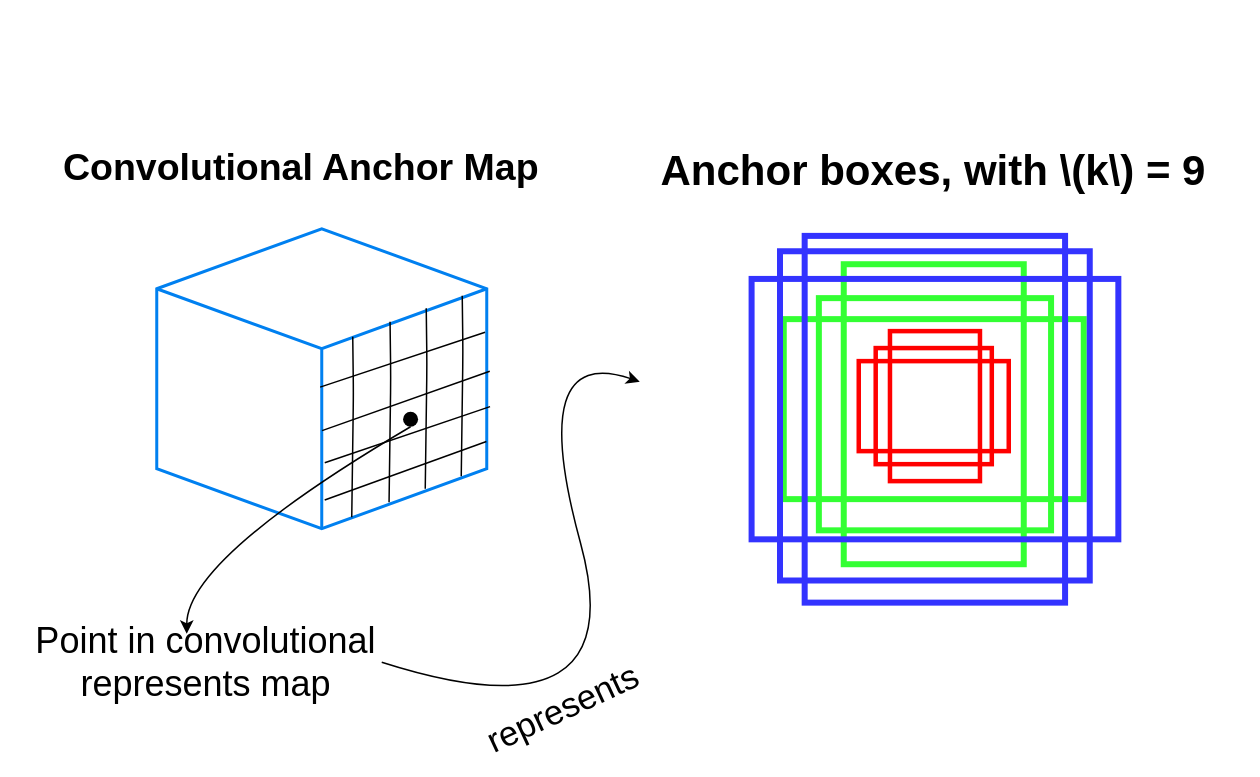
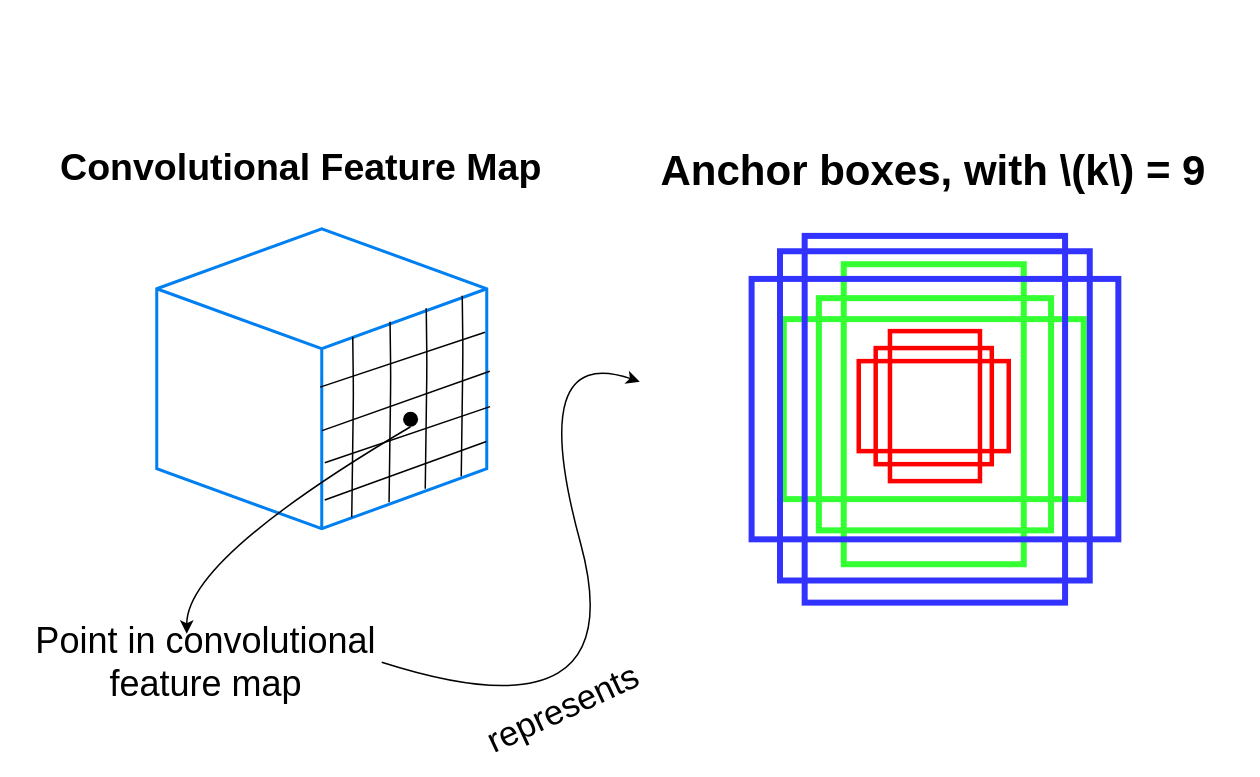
(302, 166) -> (302, 166)
(206, 662) -> (206, 662)
